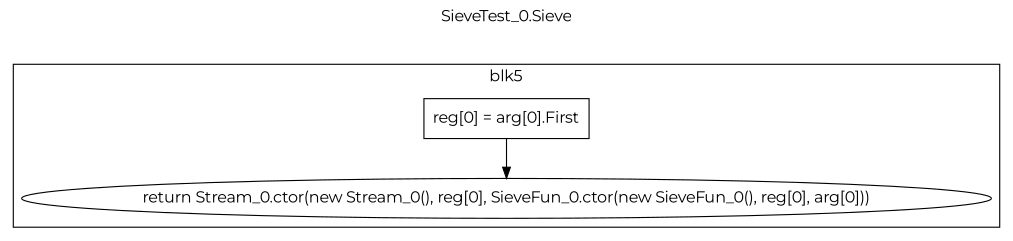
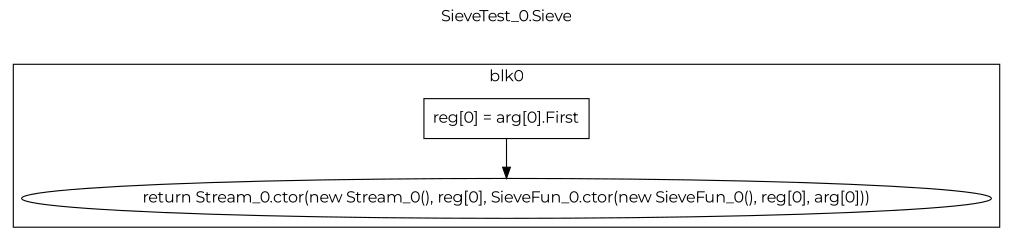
(507, 77) -> (507, 77)
